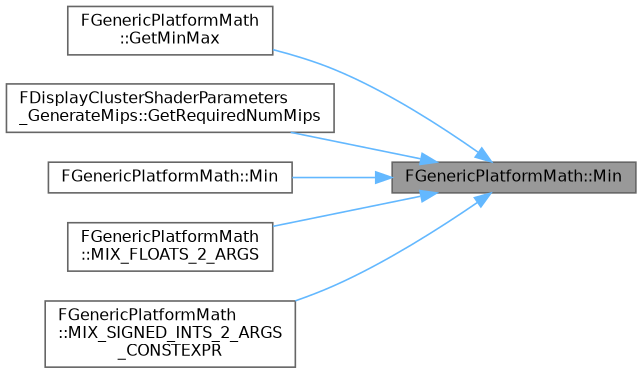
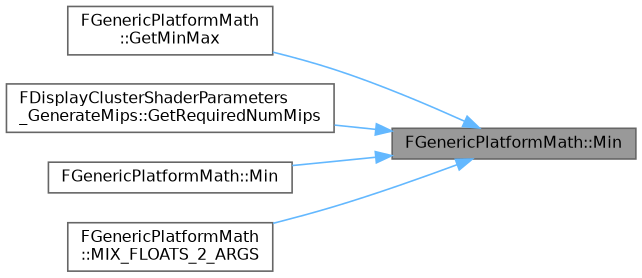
(170, 334) -> none
